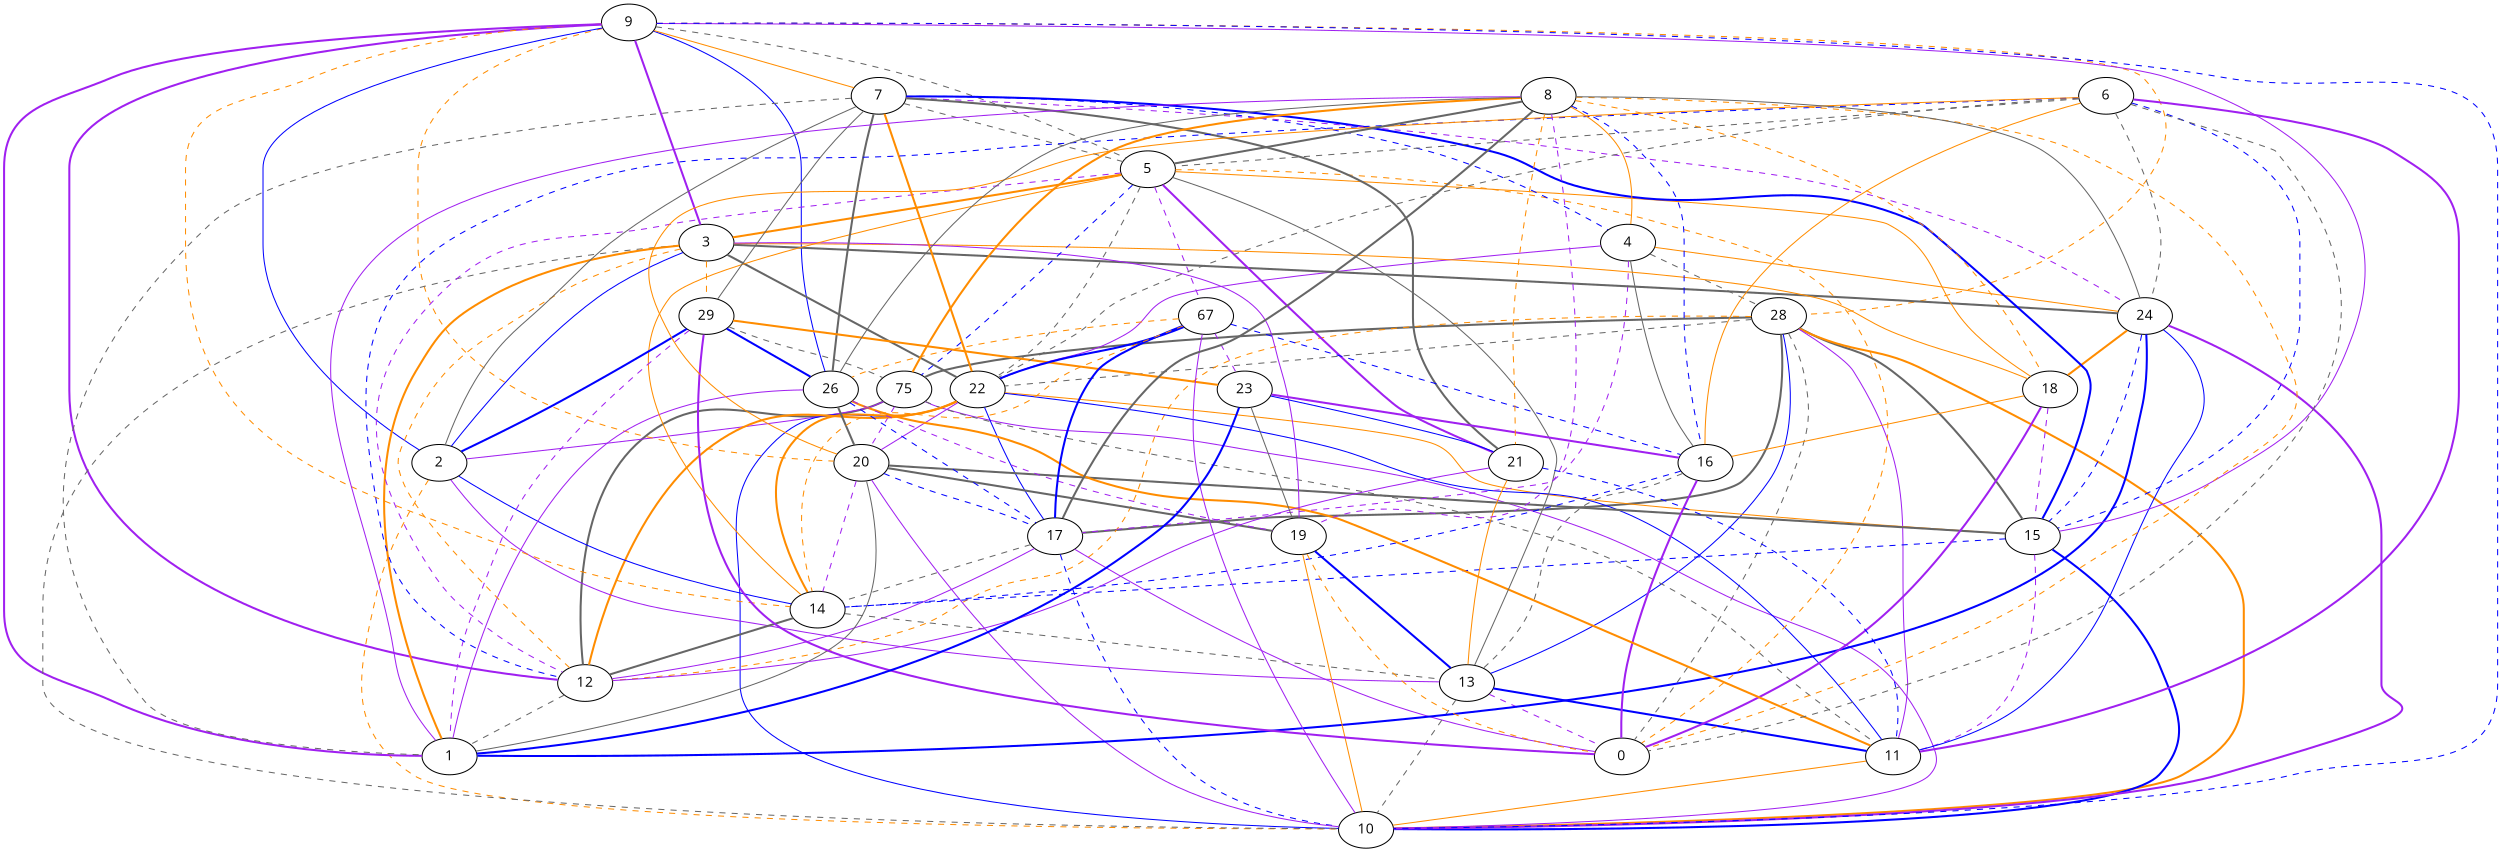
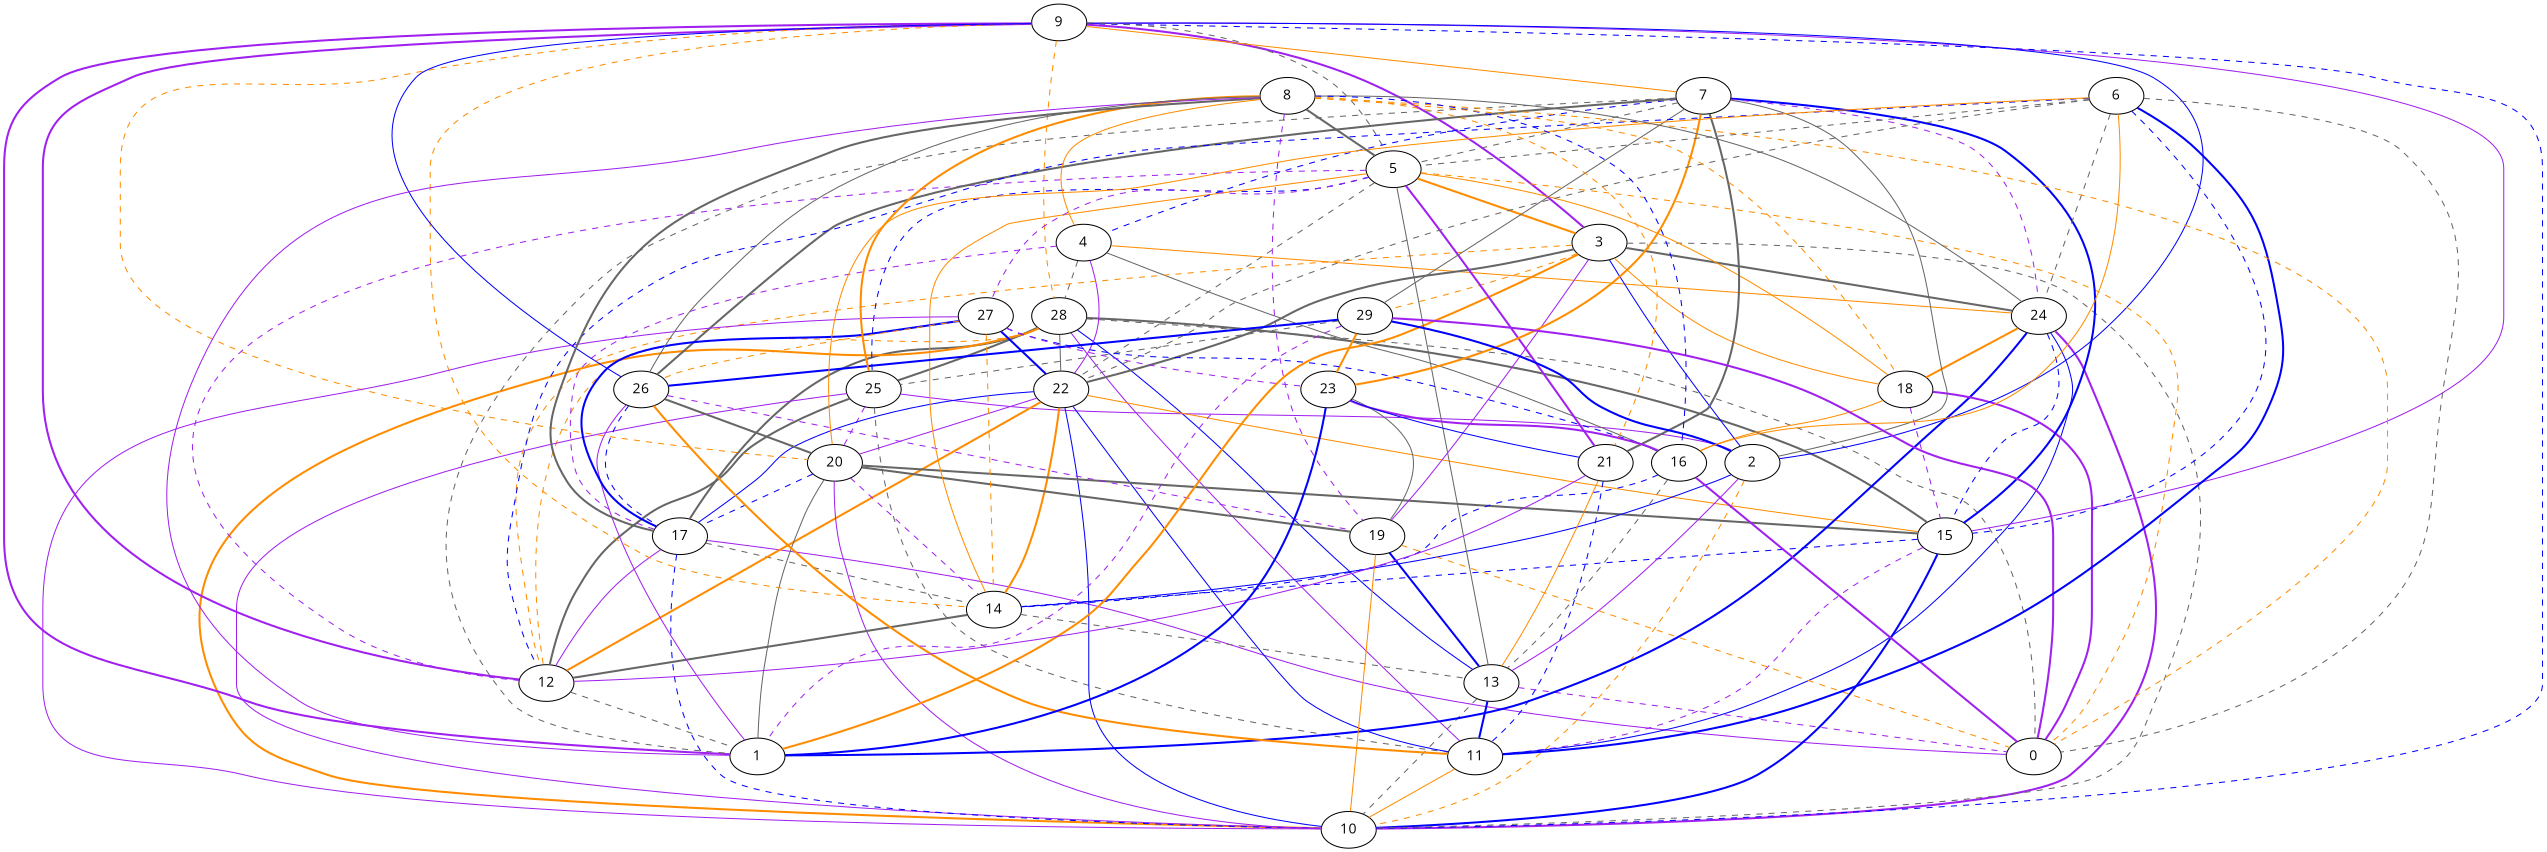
(926, 236) -> (1577, 307)
(1206, 316) -> (986, 316)
(1378, 353) -> (1060, 354)
(904, 389) -> (874, 389)
(2442, 471) -> (2080, 575)
